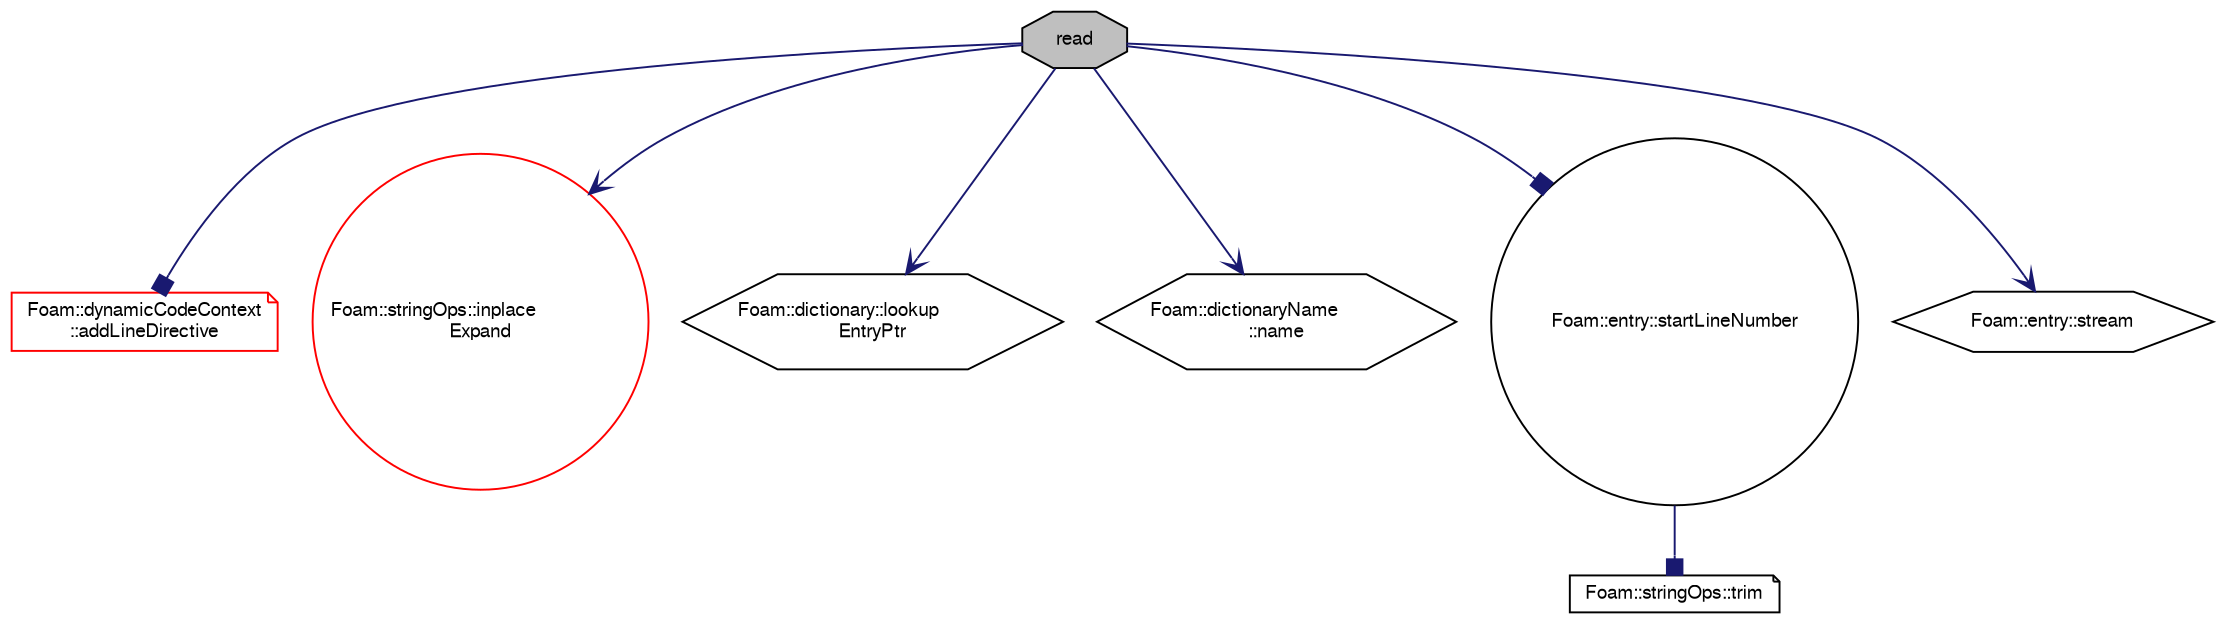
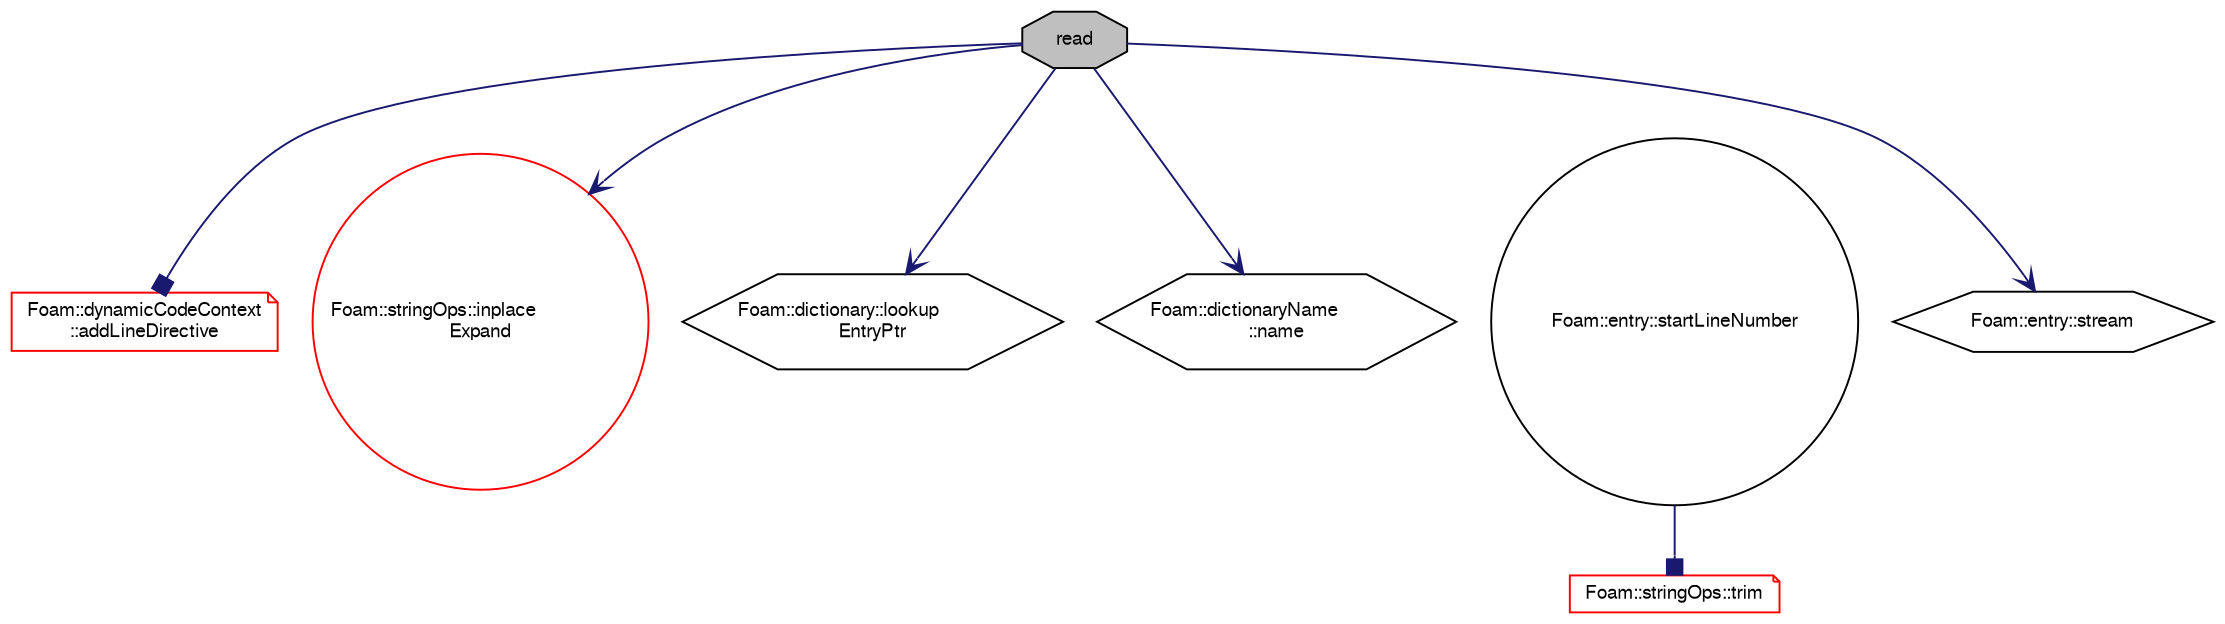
(1338, 86) -> none
(1675, 594) -> (1675, 594)
